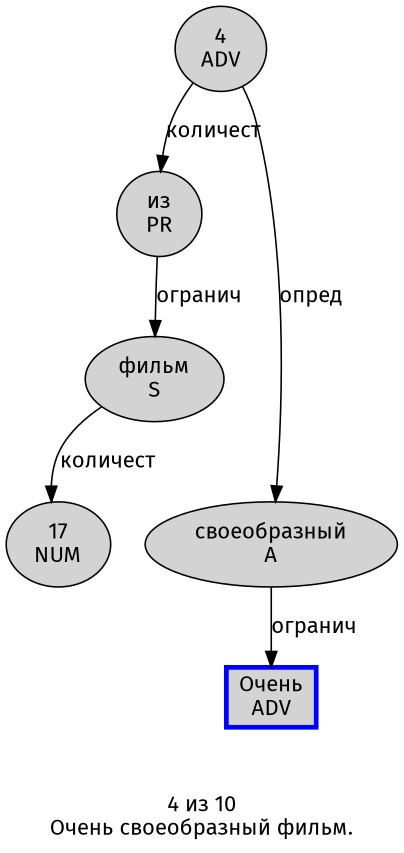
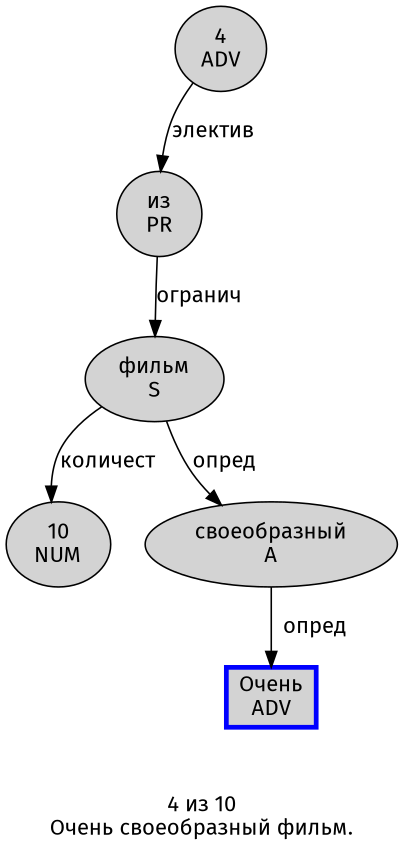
(214, 131) -> (214, 131)
(279, 284) -> (184, 460)
(58, 544) -> (58, 544)
(315, 627) -> (315, 627)
